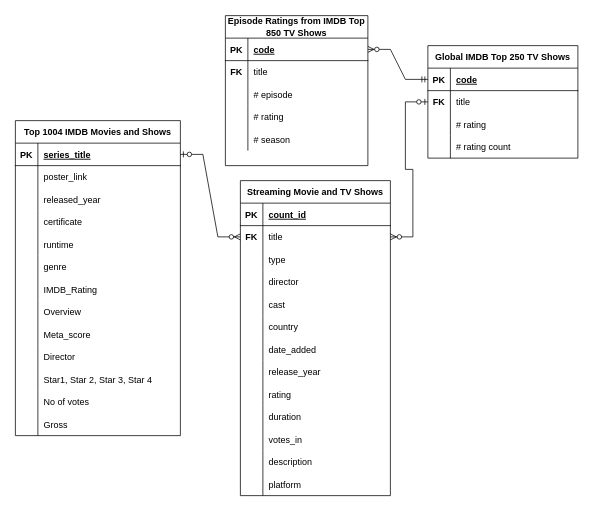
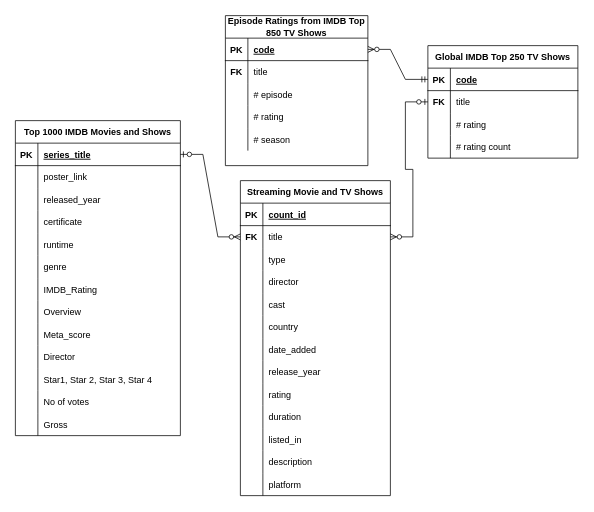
(98, 132) -> (98, 132)
(287, 440) -> (288, 440)
